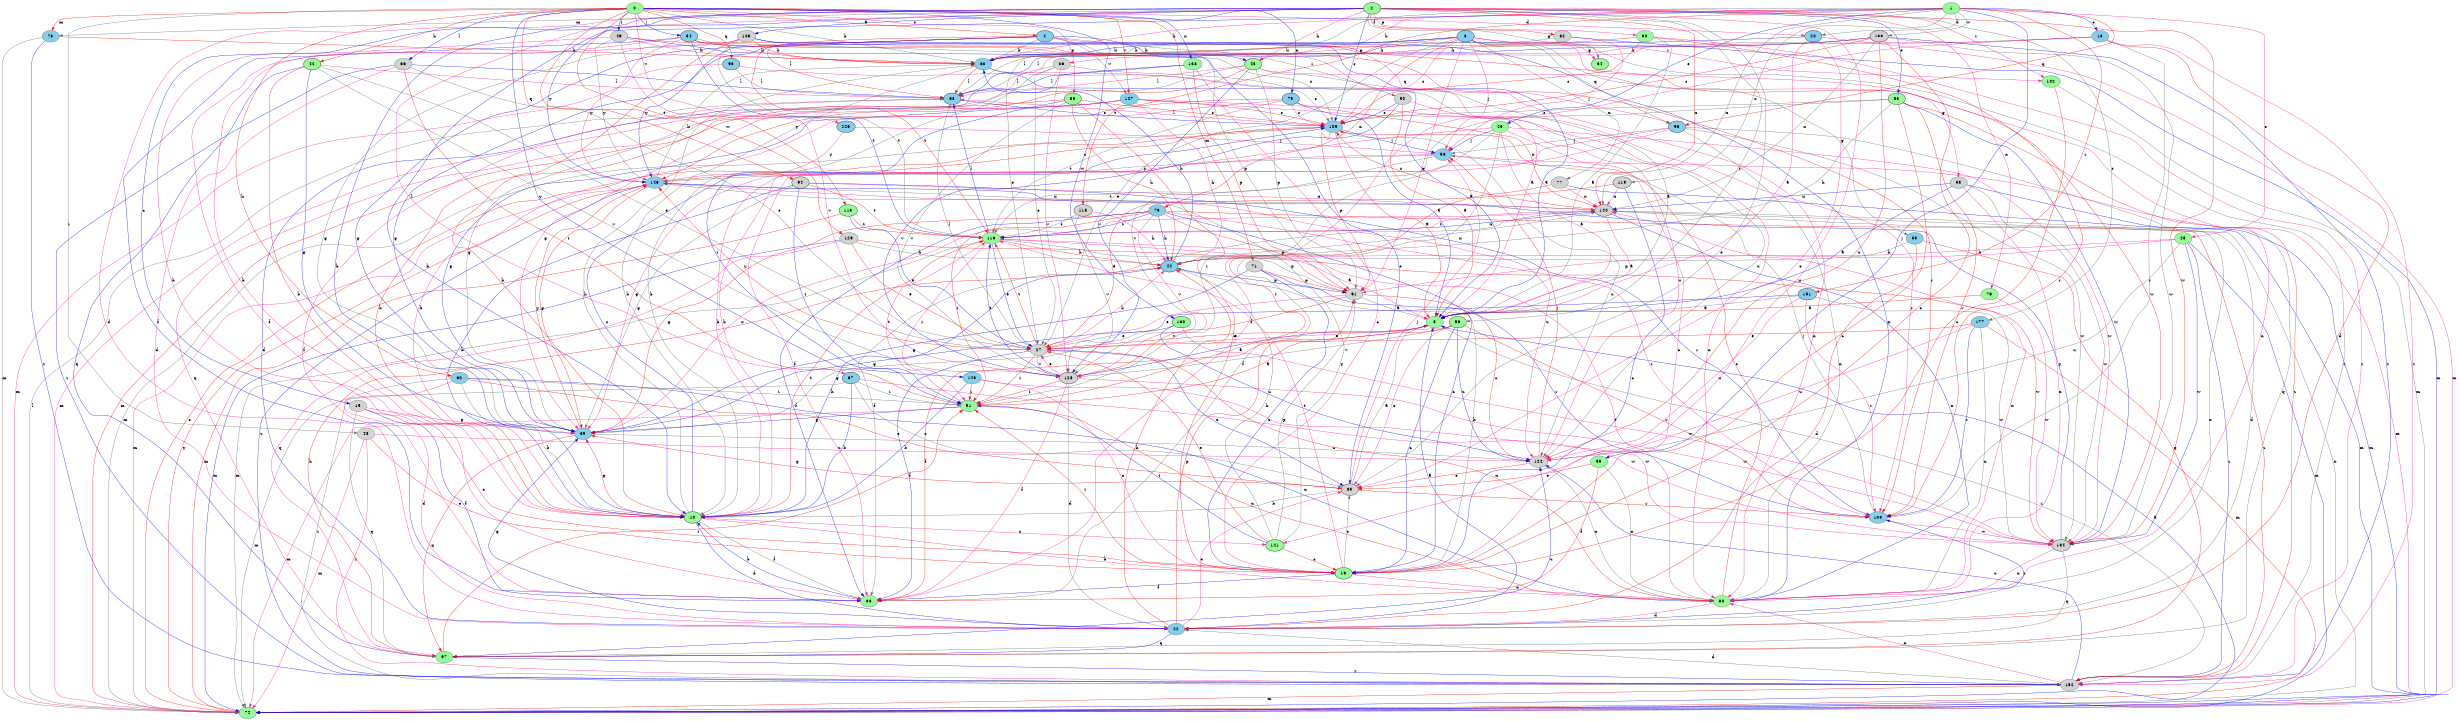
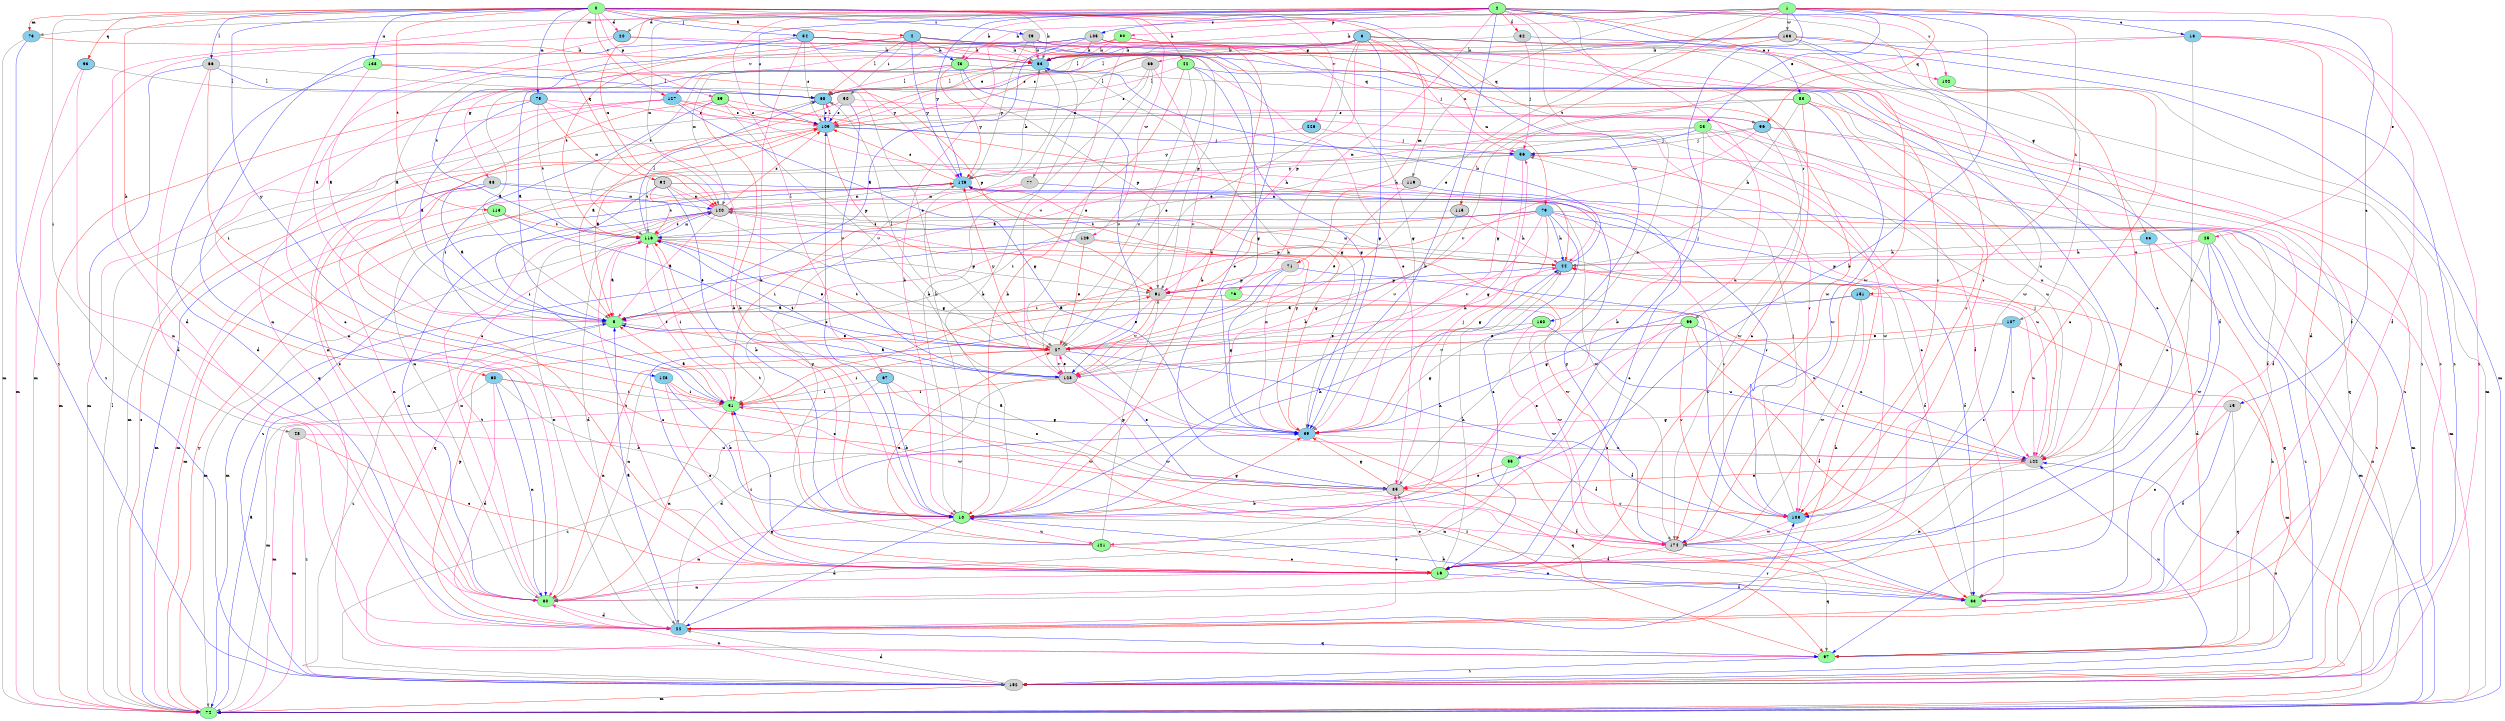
(1600, 64) -> none
(1569, 81) -> (983, 81)
(638, 110) -> (1144, 28)
(1980, 322) -> (2011, 322)
(1796, 406) -> (2088, 462)
(2061, 545) -> (1674, 545)
(1105, 559) -> (699, 559)
